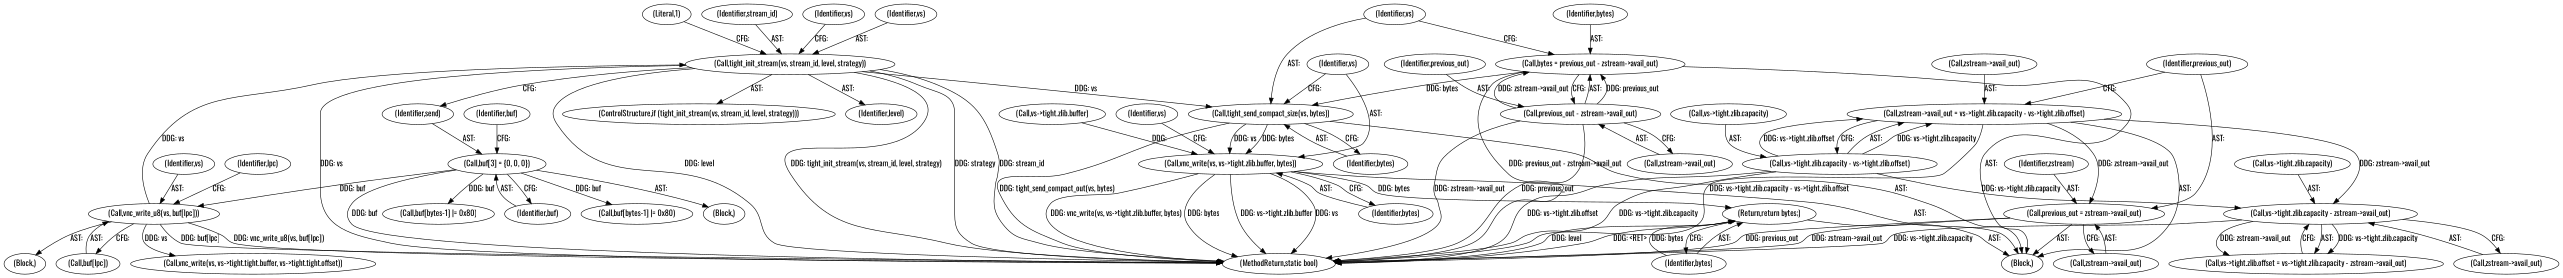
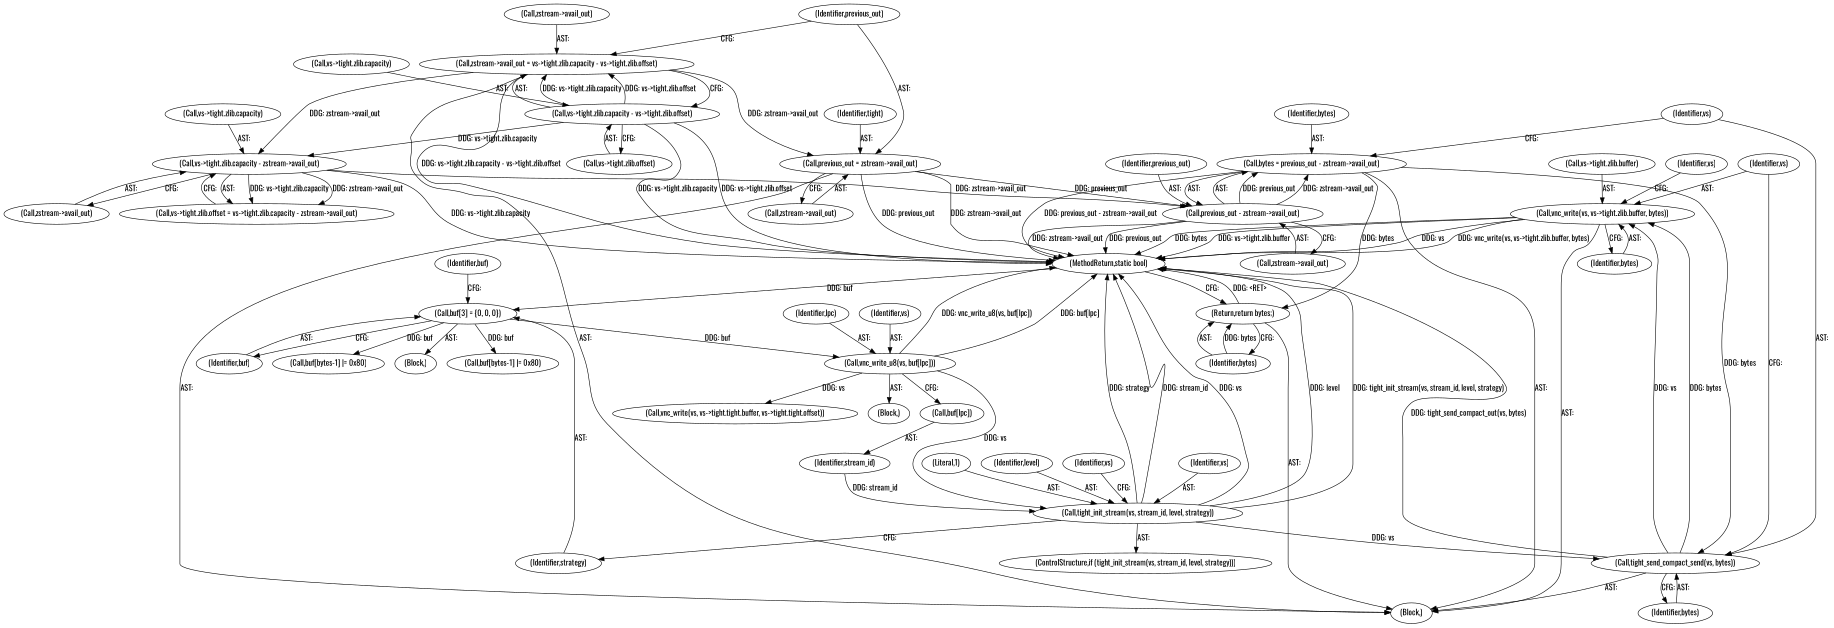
(744, 39) -> (1054, 488)
(778, 39) -> (875, 488)
(834, 88) -> (1073, 487)
(1580, 89) -> (1195, 189)
(418, 114) -> (558, 563)
(1271, 114) -> (1675, 563)
(1160, 139) -> (1610, 189)
none -> (619, 164)
(2046, 164) -> (860, 114)
none -> (754, 181)
(220, 189) -> (865, 339)
none -> (1049, 189)
(1508, 201) -> (1358, 260)
(89, 236) -> (902, 437)
(1567, 239) -> (1213, 289)
(666, 253) -> (788, 289)
